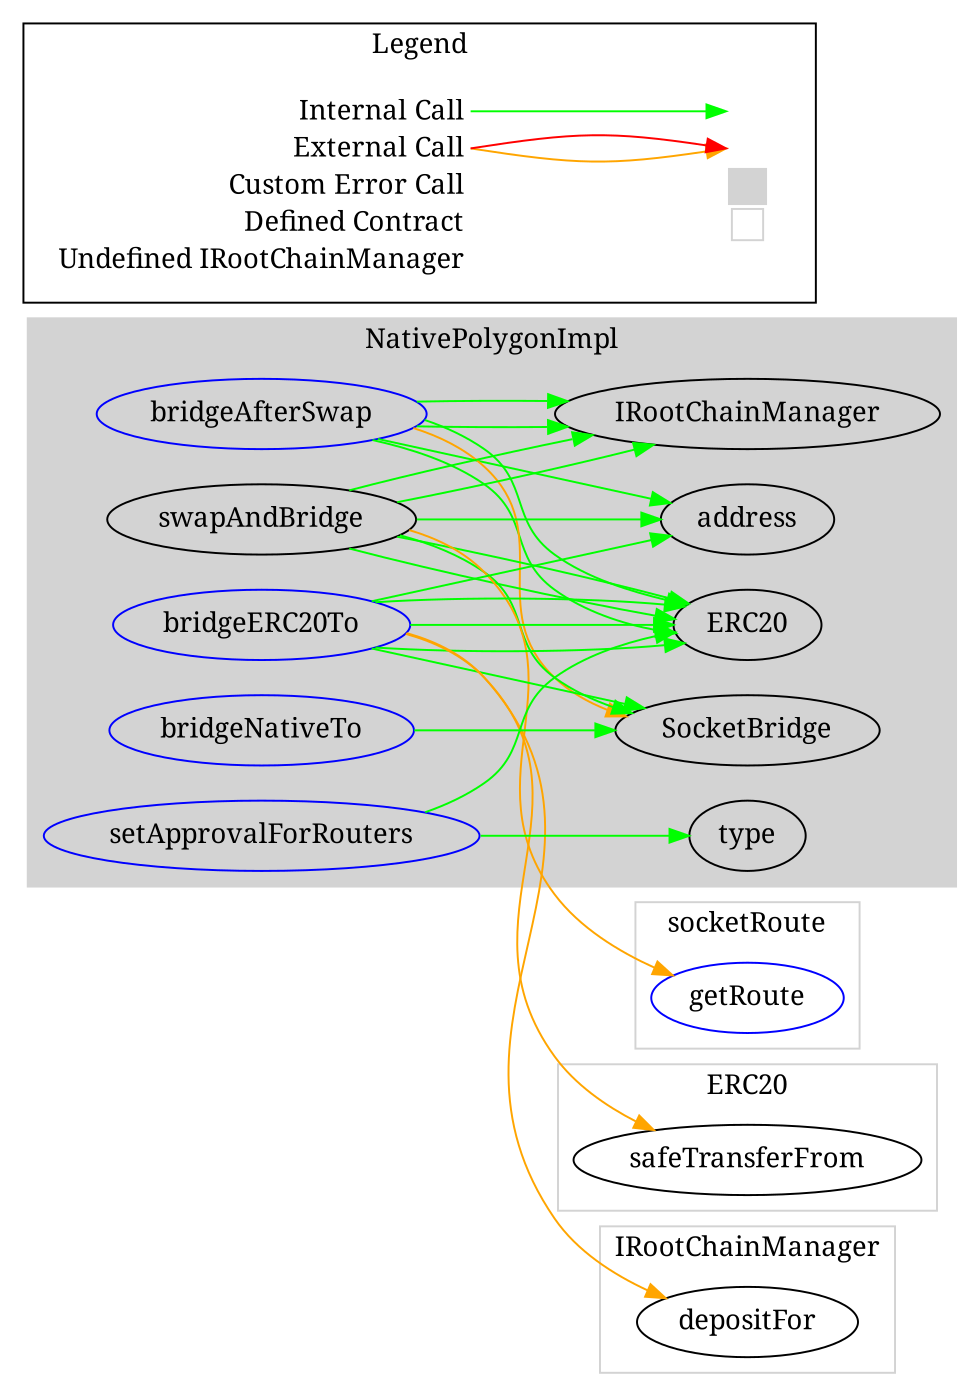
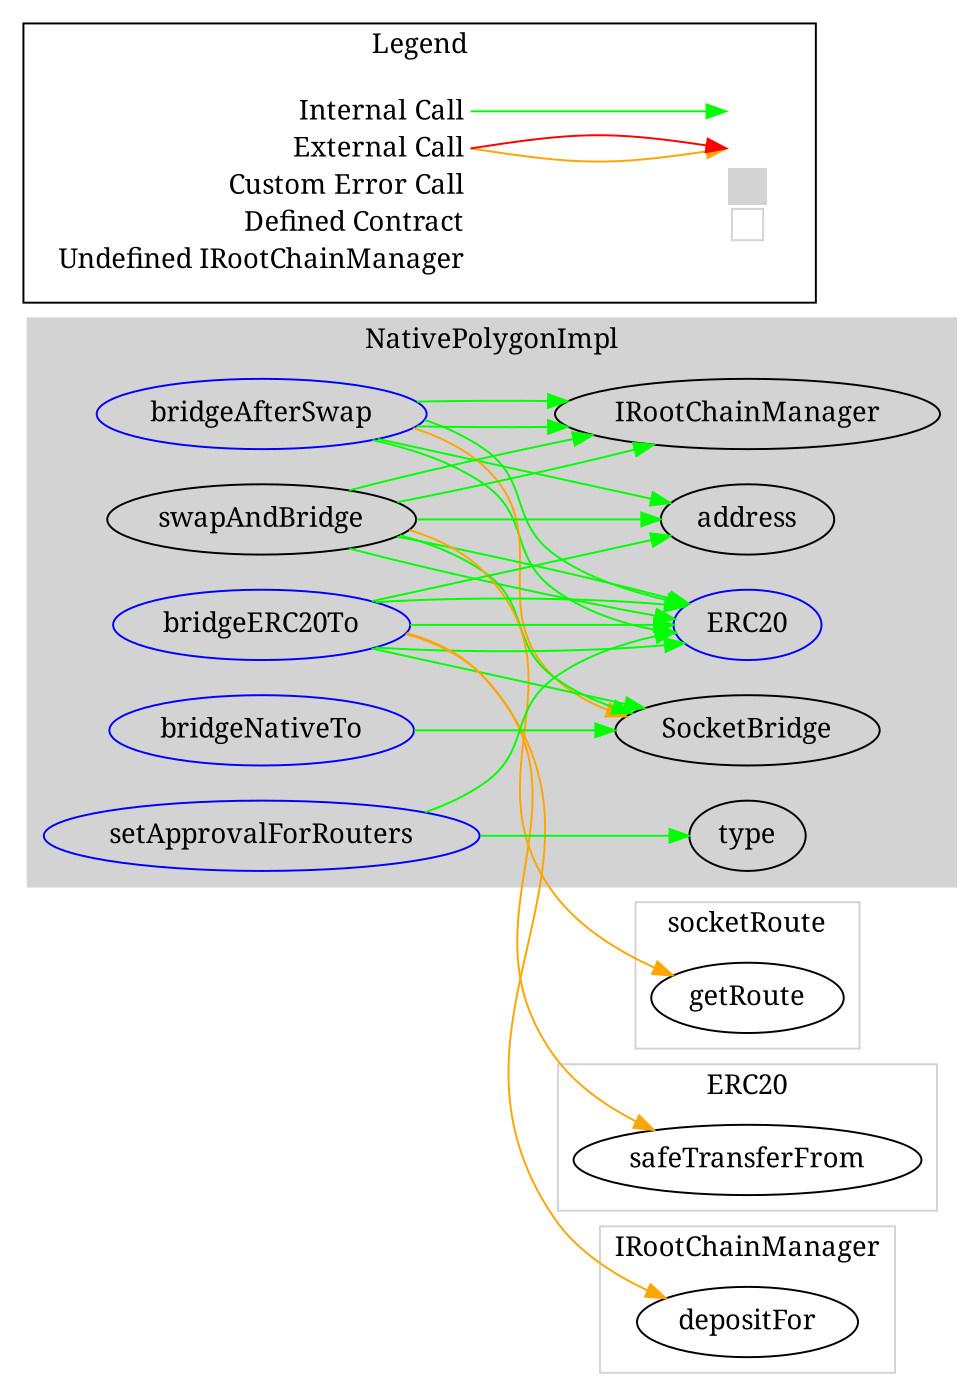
(748, 625) -> (748, 625)
(748, 998) -> (748, 998)
